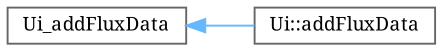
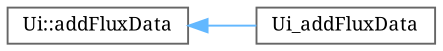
(230, 26) -> (232, 26)
